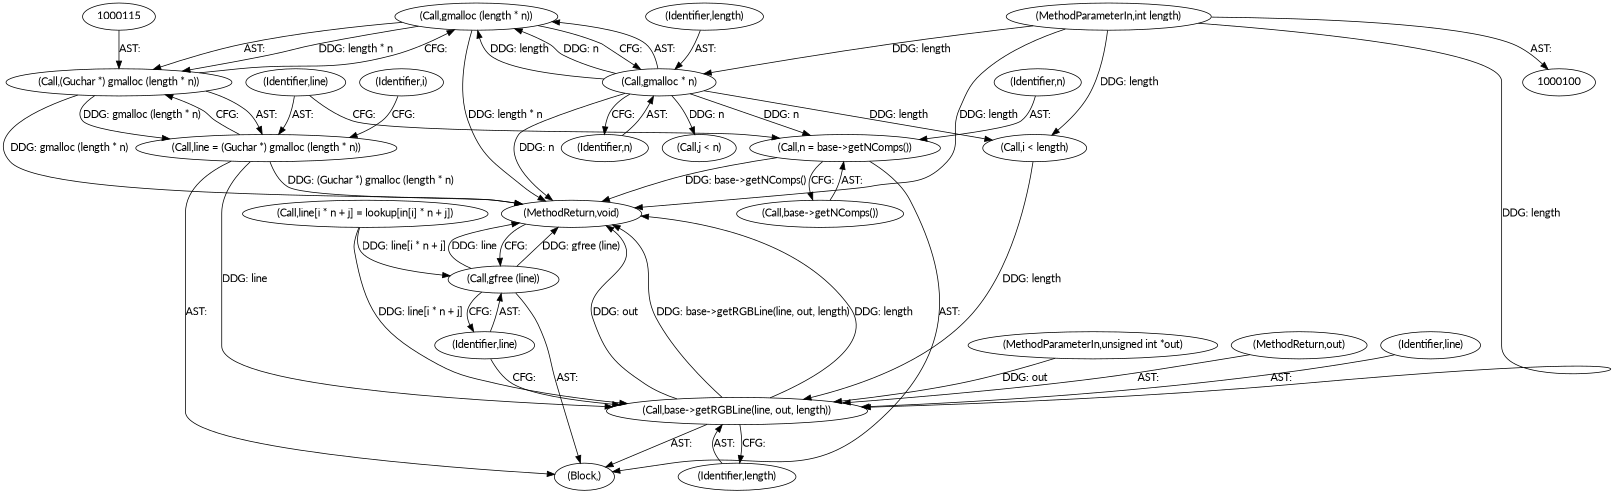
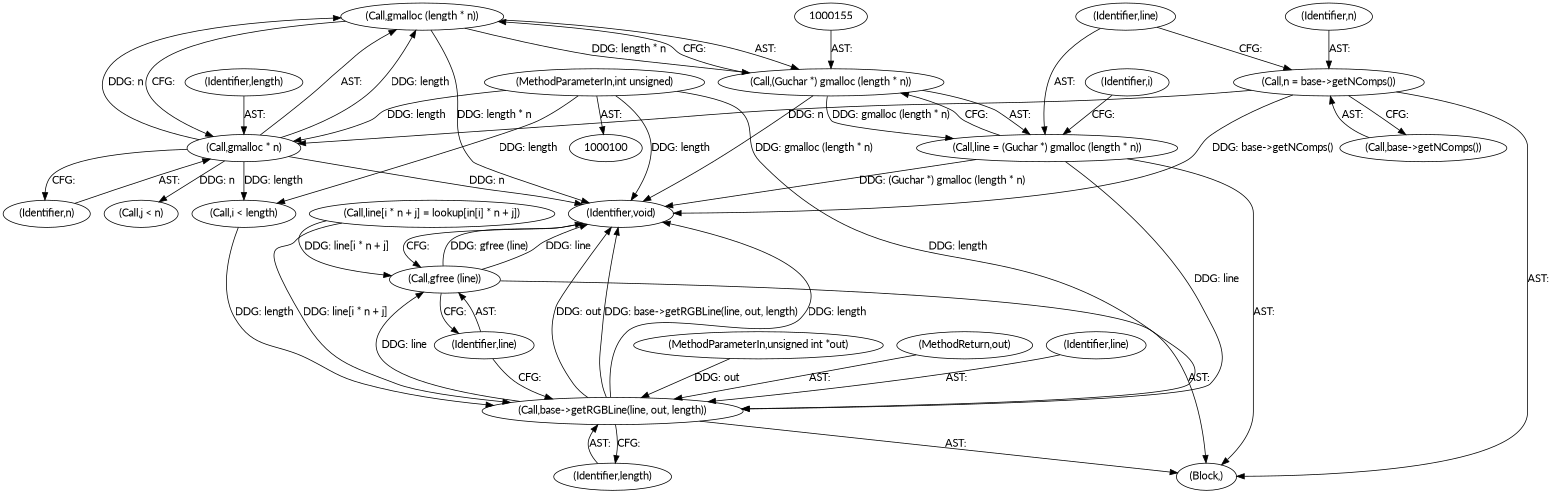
(119, 17) -> (831, 17)
(1109, 17) -> (595, 82)
(747, 113) -> (778, 110)
(572, 214) -> (621, 214)
none -> (409, 376)
